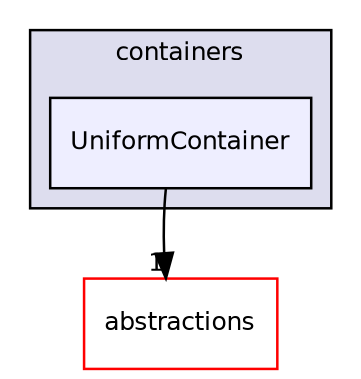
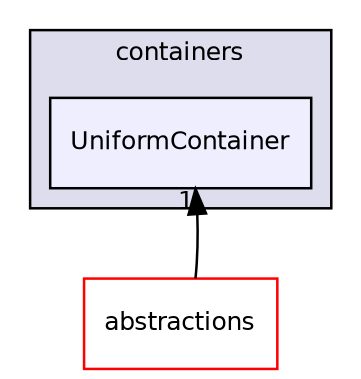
(164, 224) -> (197, 246)
